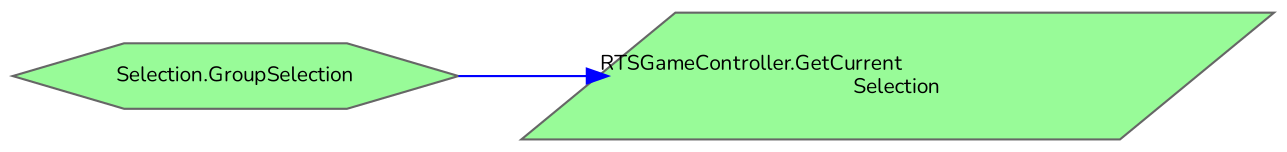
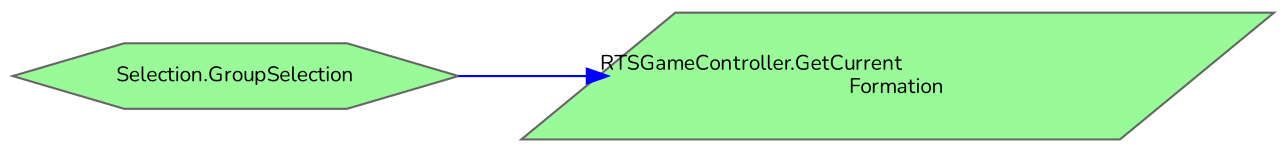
(898, 76) -> (898, 76)
